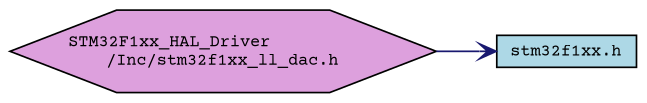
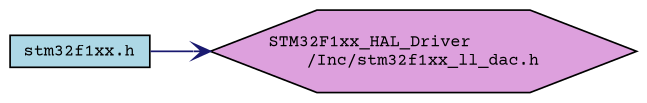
(458, 51) -> (172, 51)
